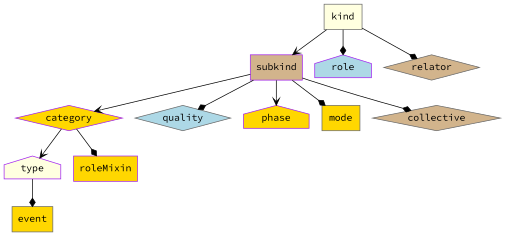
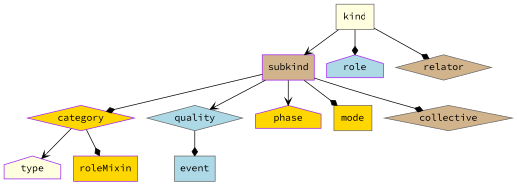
(176, 92) -> (188, 92)
(230, 93) -> (241, 93)
(32, 189) -> (195, 139)
(32, 219) -> (195, 169)
